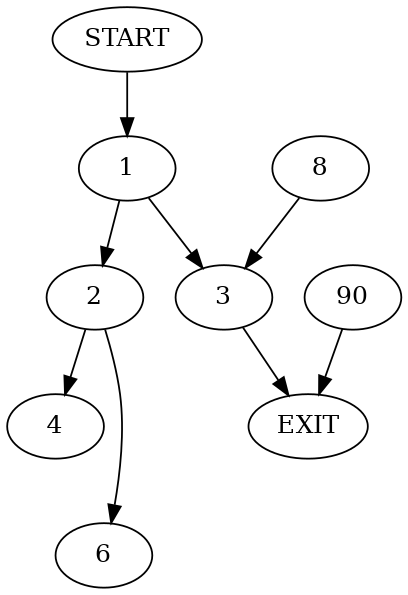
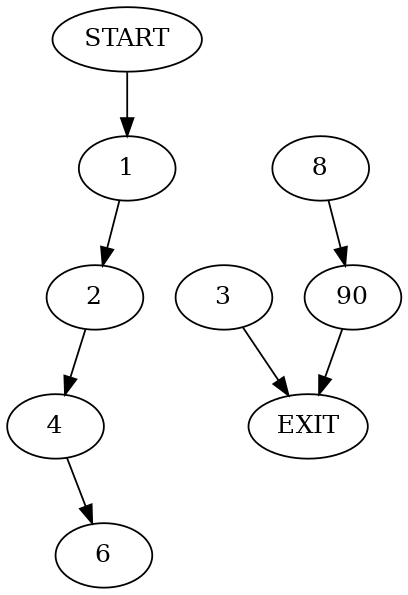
(170, 226) -> none
(278, 226) -> (335, 224)
(122, 416) -> (76, 482)
